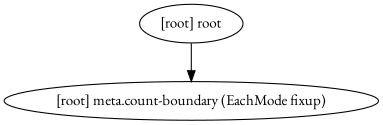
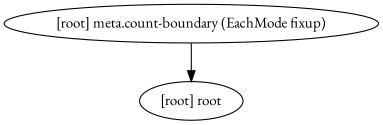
(191, 57) -> (191, 57)
